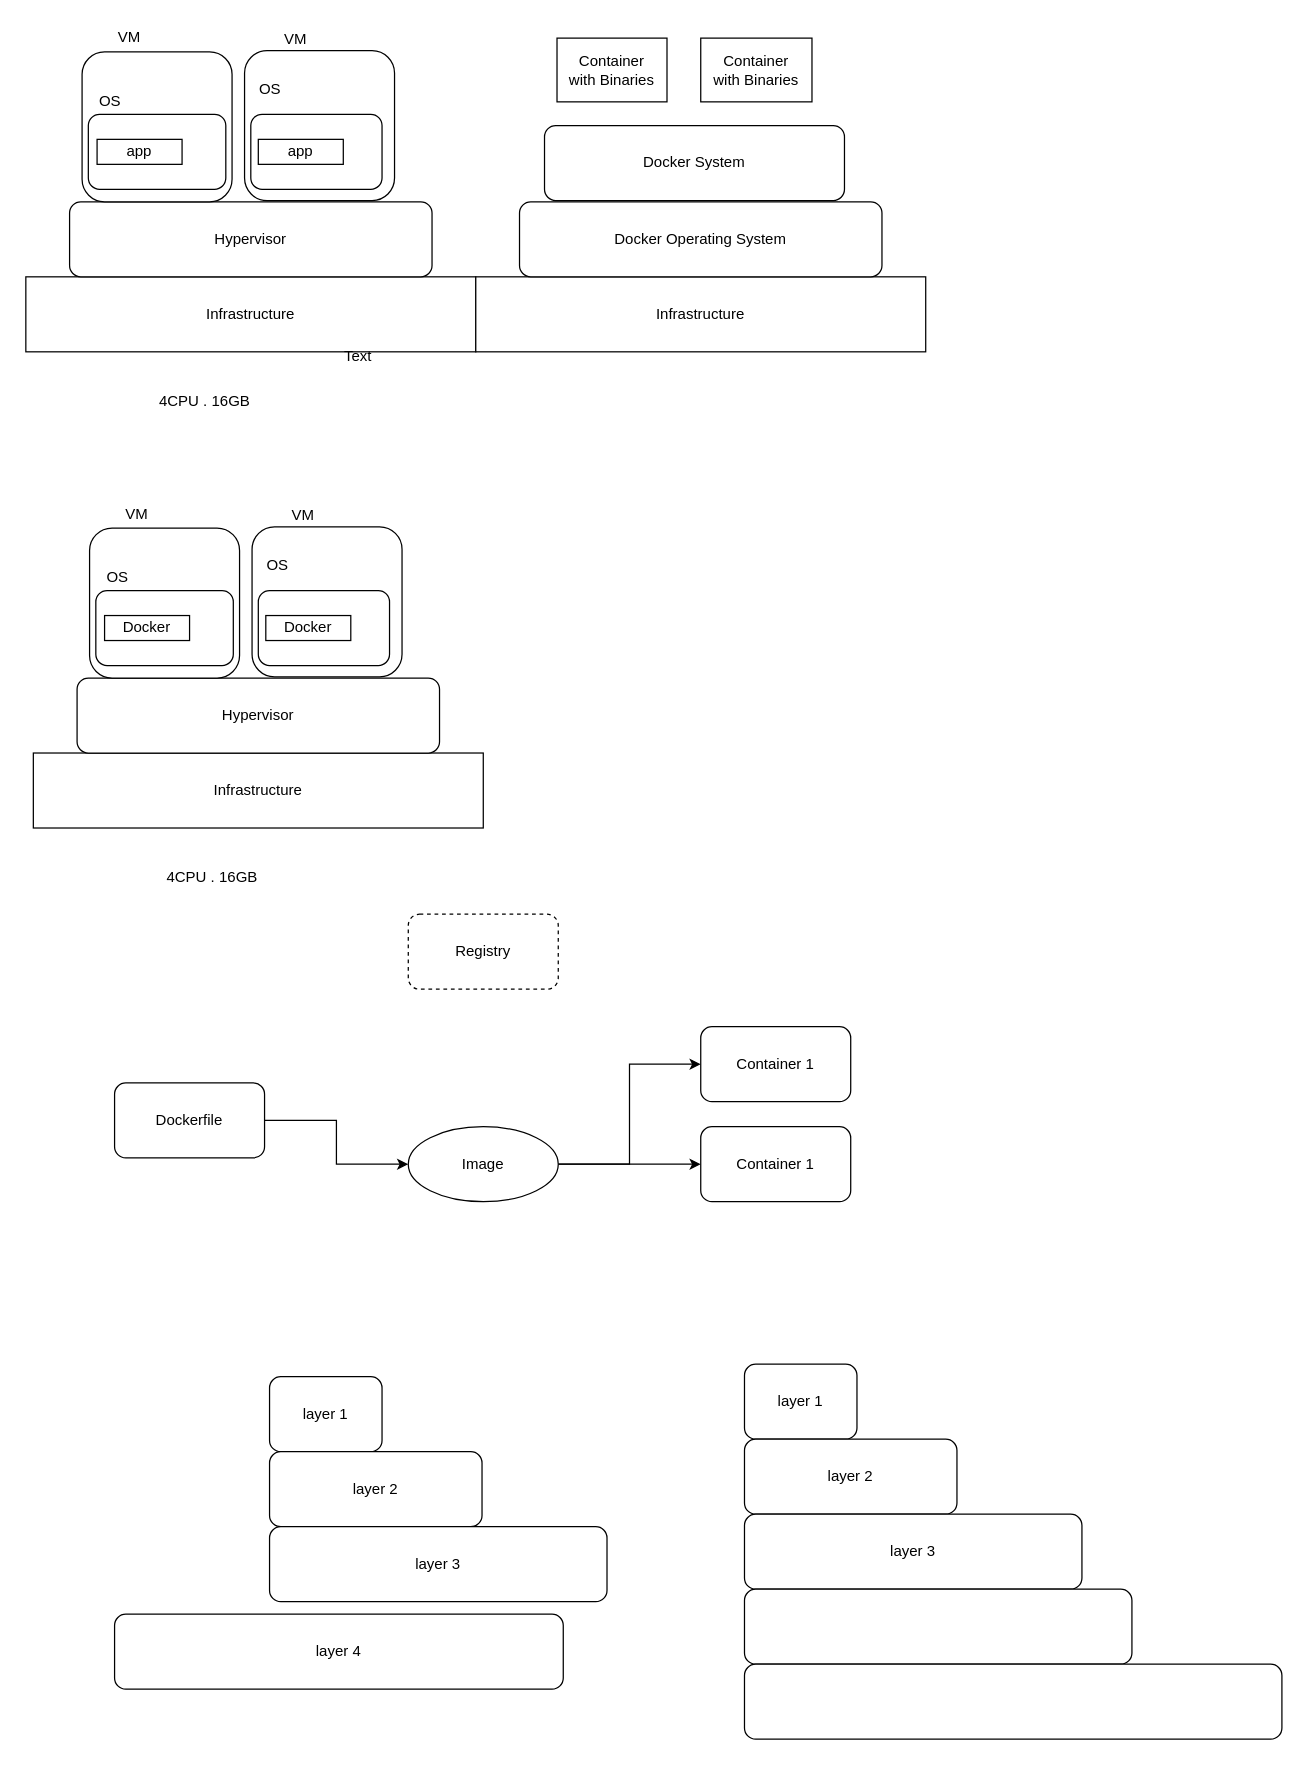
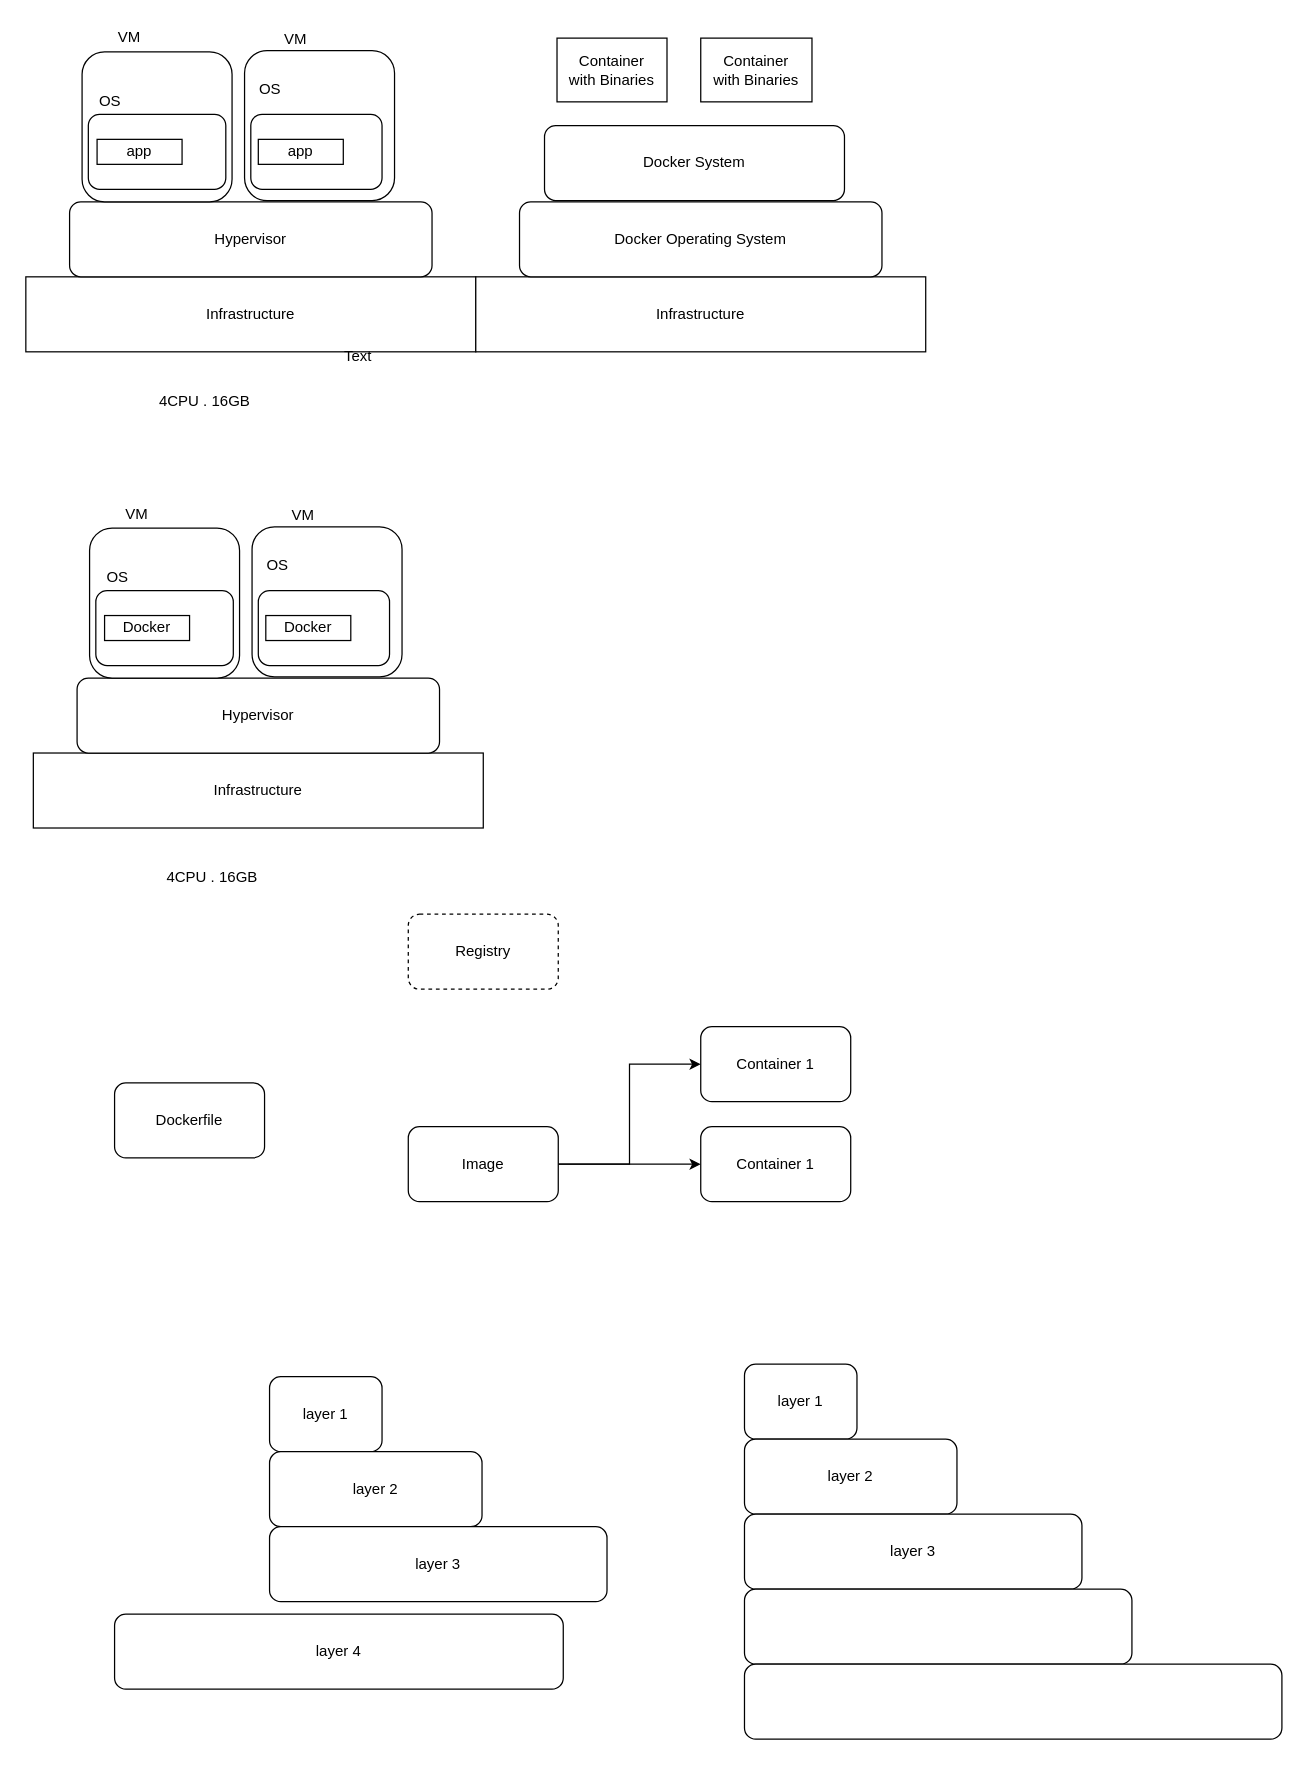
(336, 1138) -> none
(483, 1164) -> (483, 1164)
